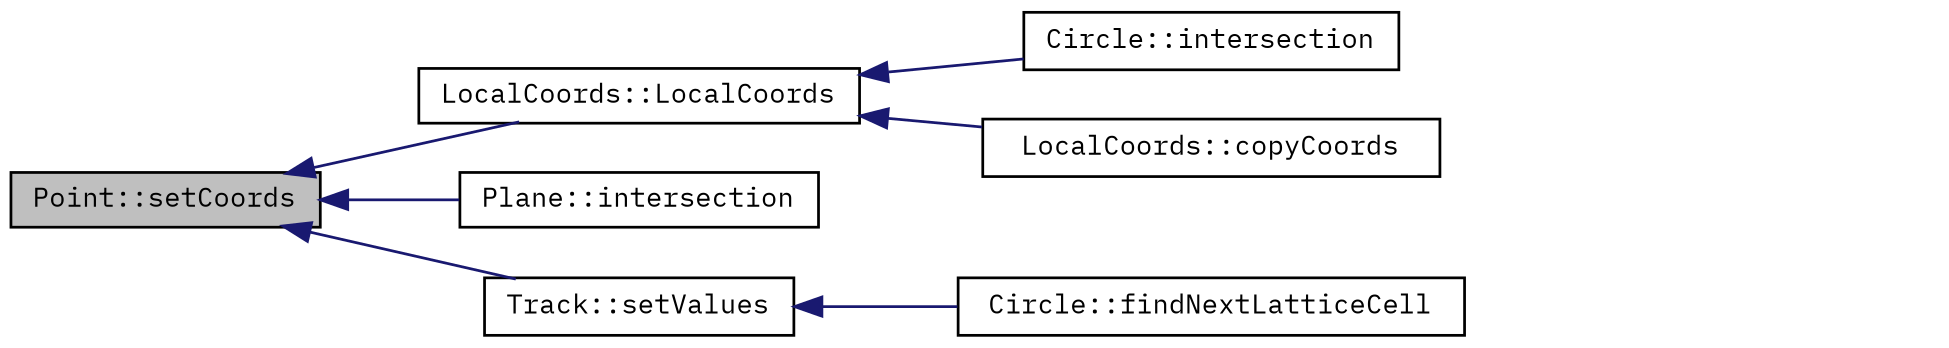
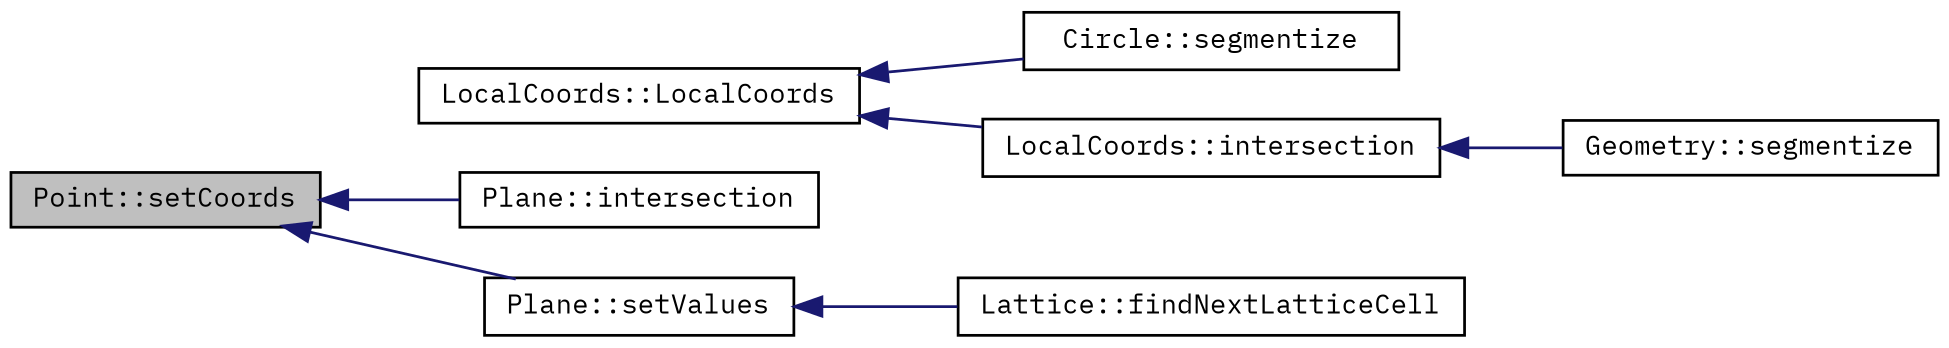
(1211, 41) -> (1211, 41)
(417, 145) -> none
(1211, 148) -> (1211, 148)
none -> (1751, 148)
(639, 307) -> (639, 307)
(1211, 307) -> (1211, 307)
